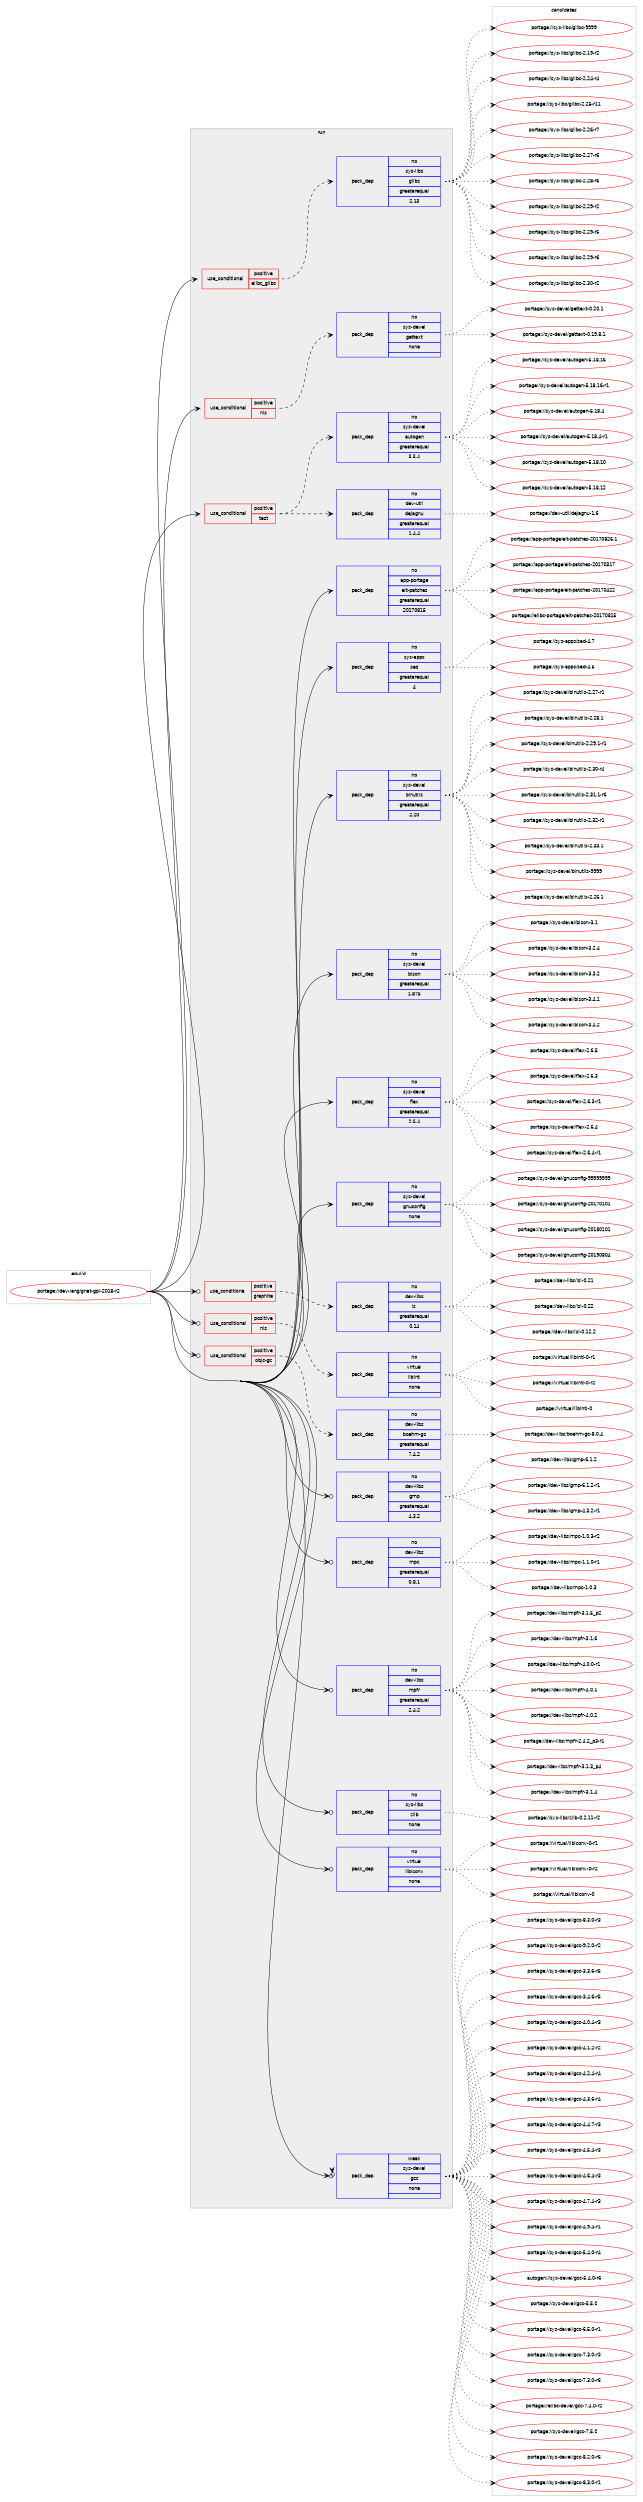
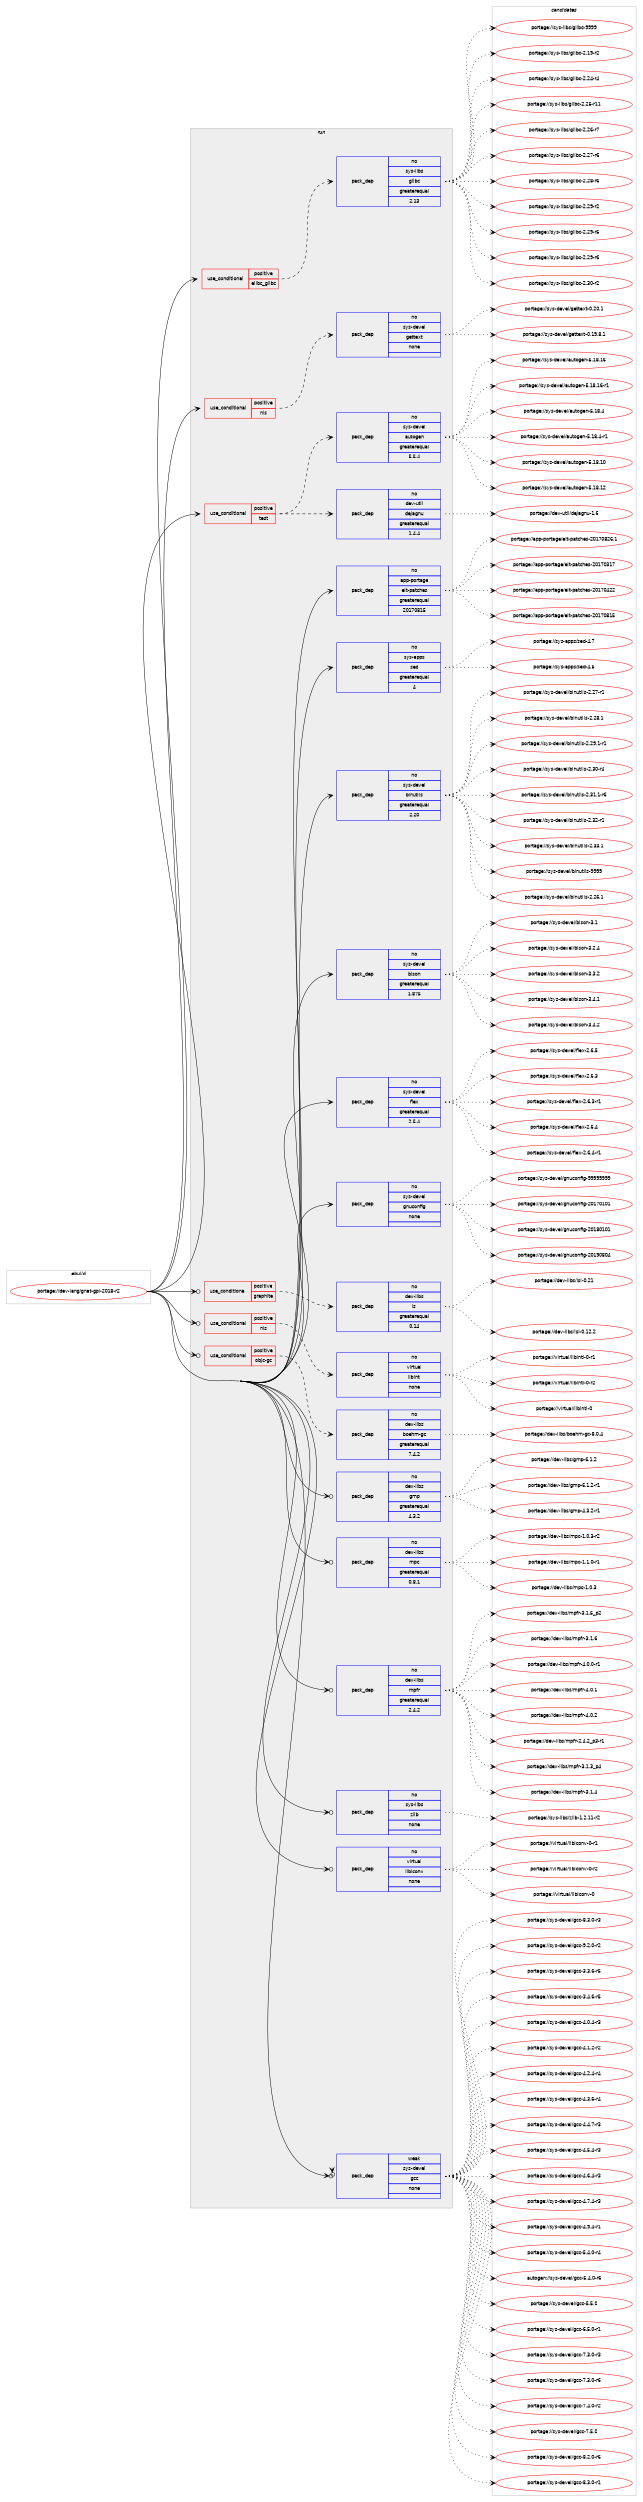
(564, 616) -> (564, 616)
(564, 1307) -> none
(564, 1818) -> (564, 1818)
(564, 2406) -> (564, 2406)
